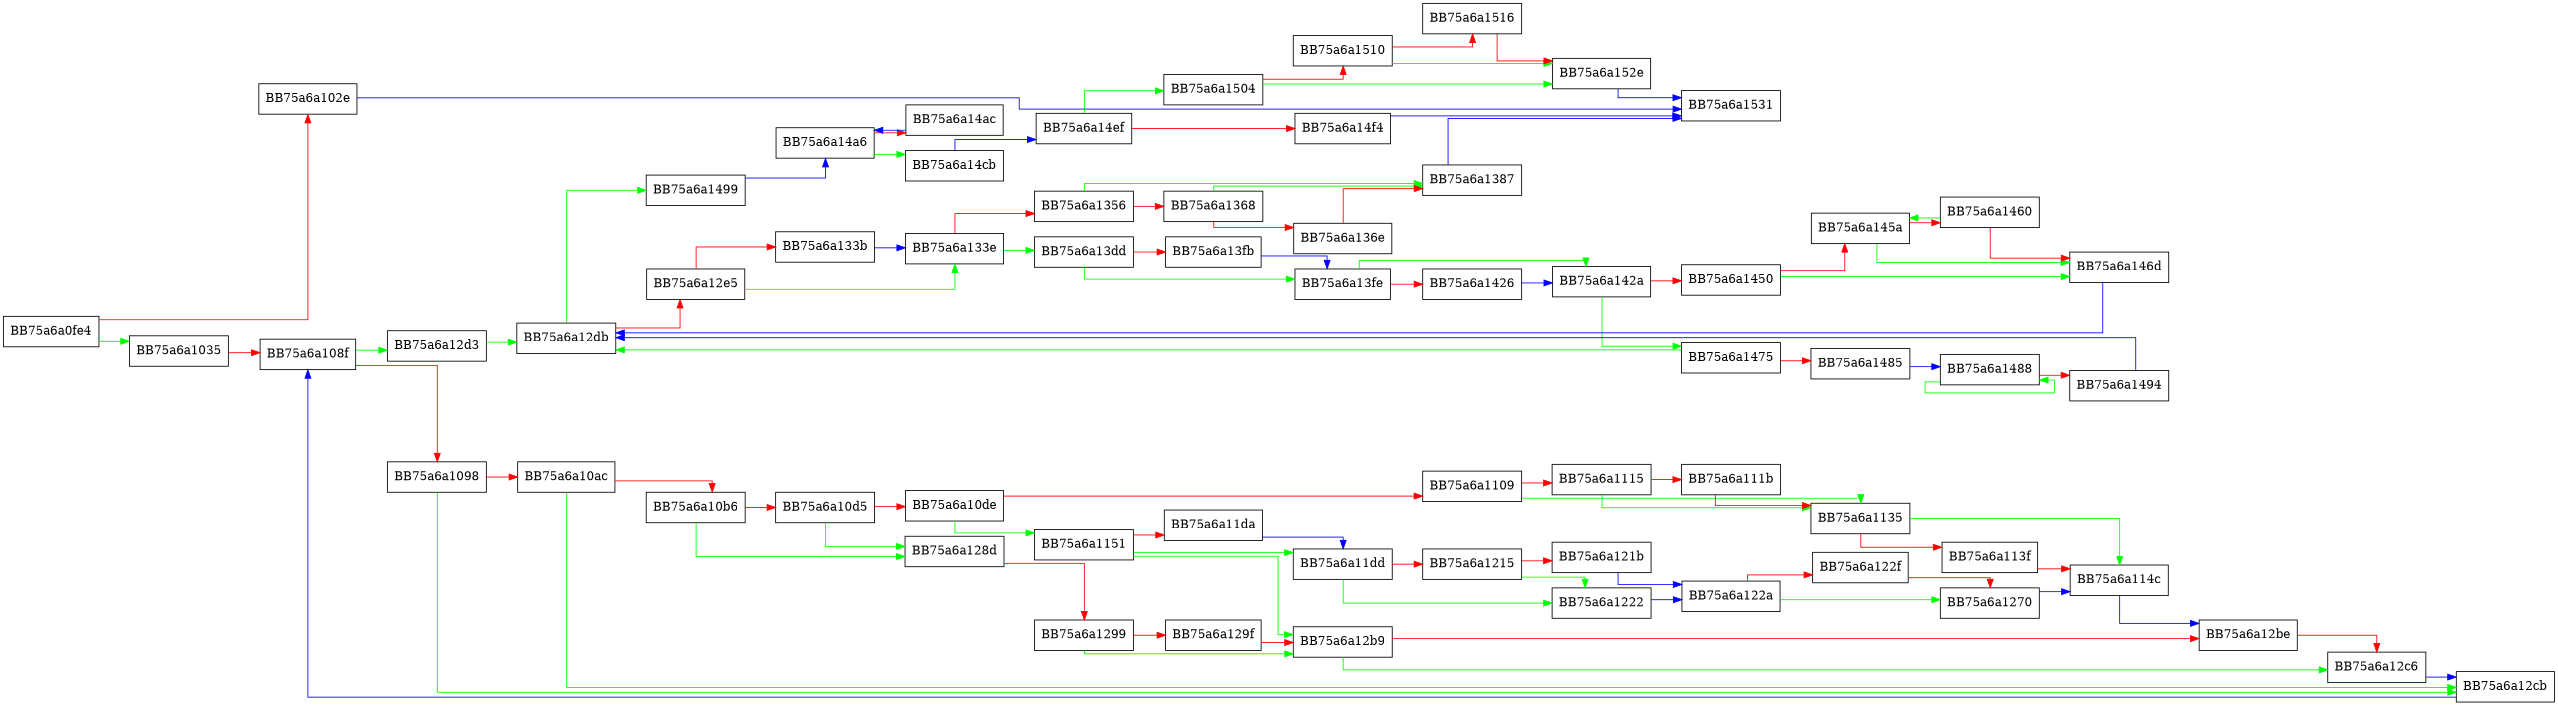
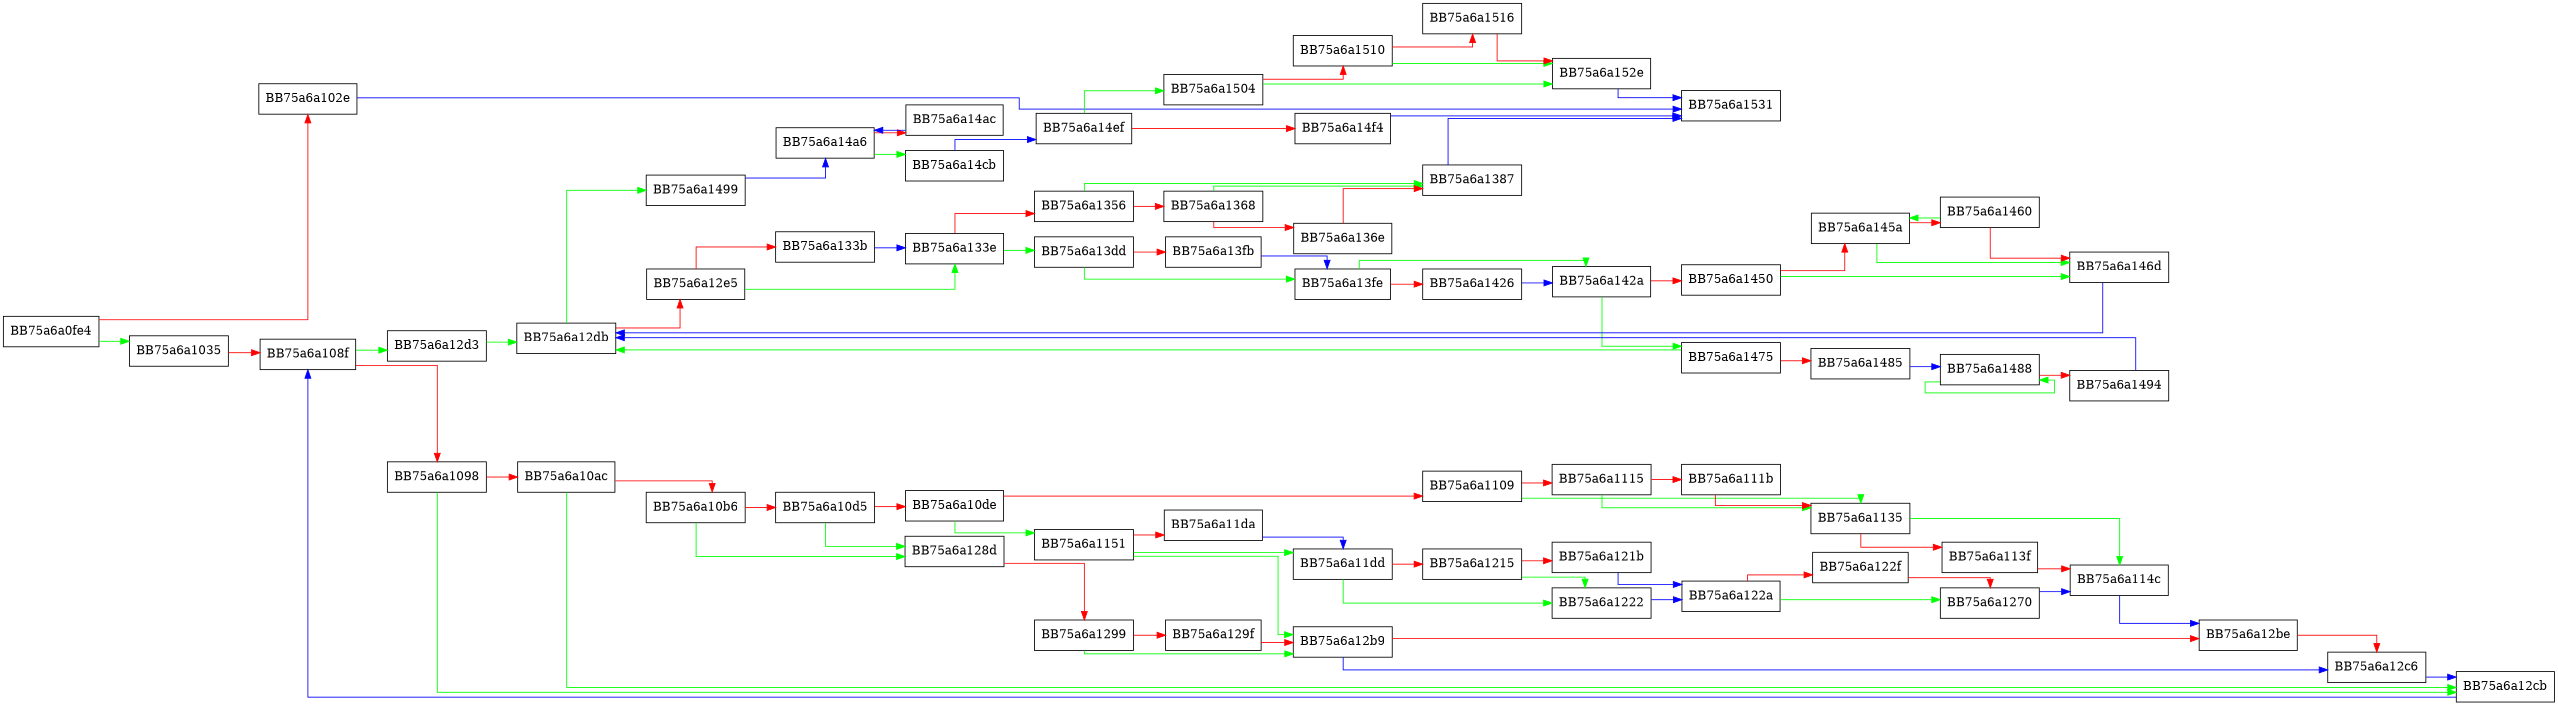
(1825, 670) -> (1825, 670)
